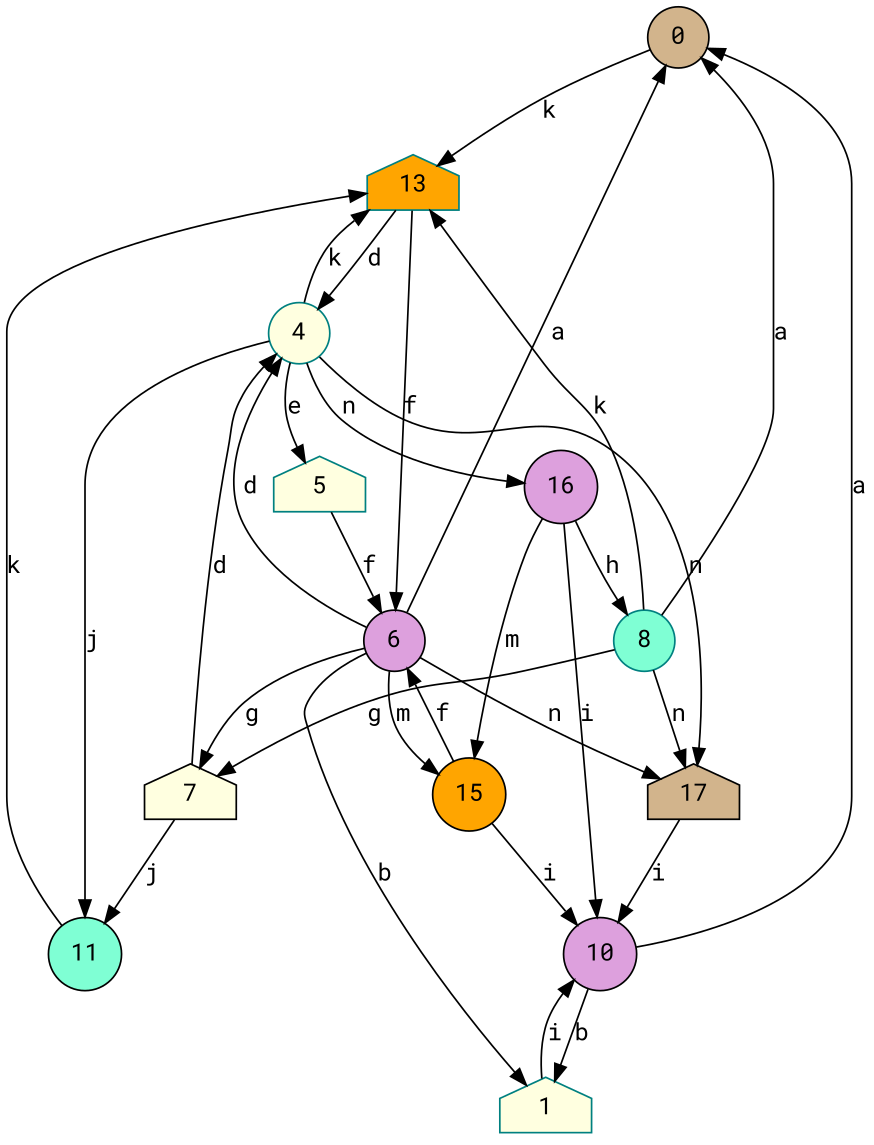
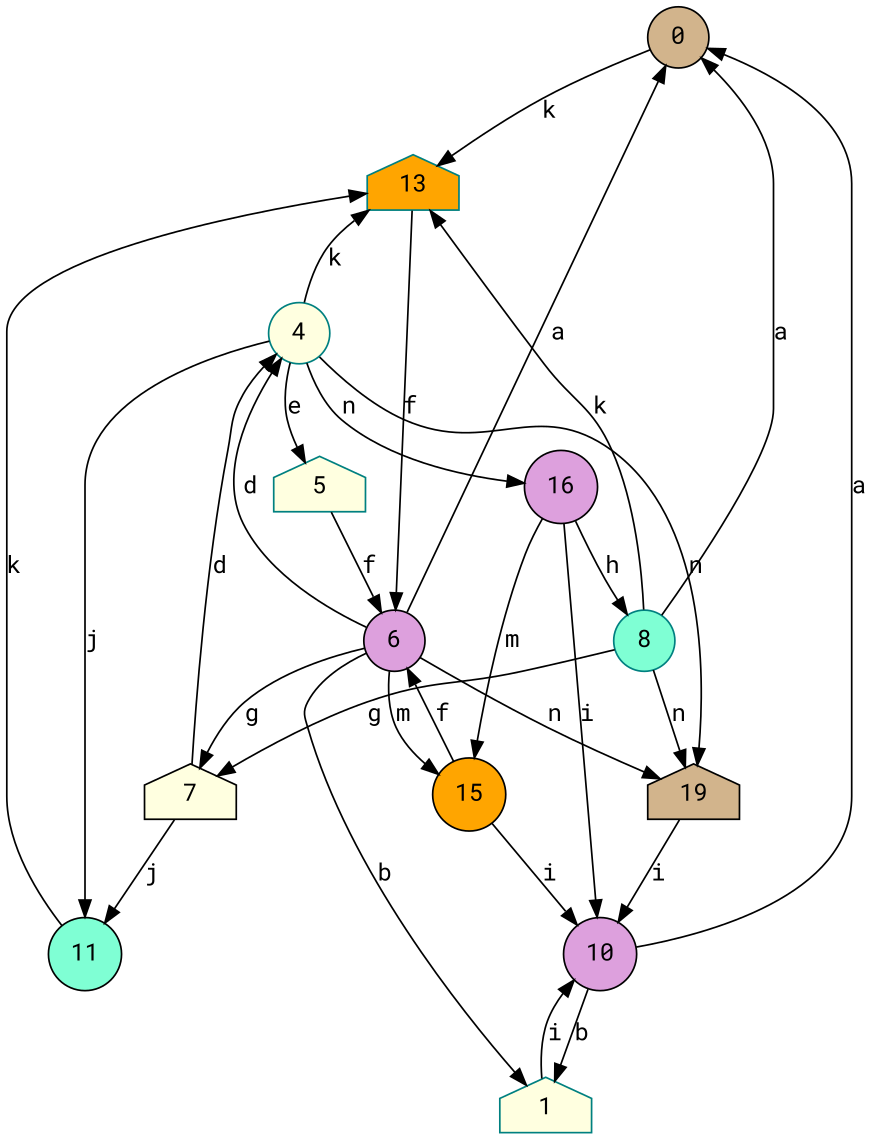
(363, 253) -> none
(694, 794) -> (694, 794)
